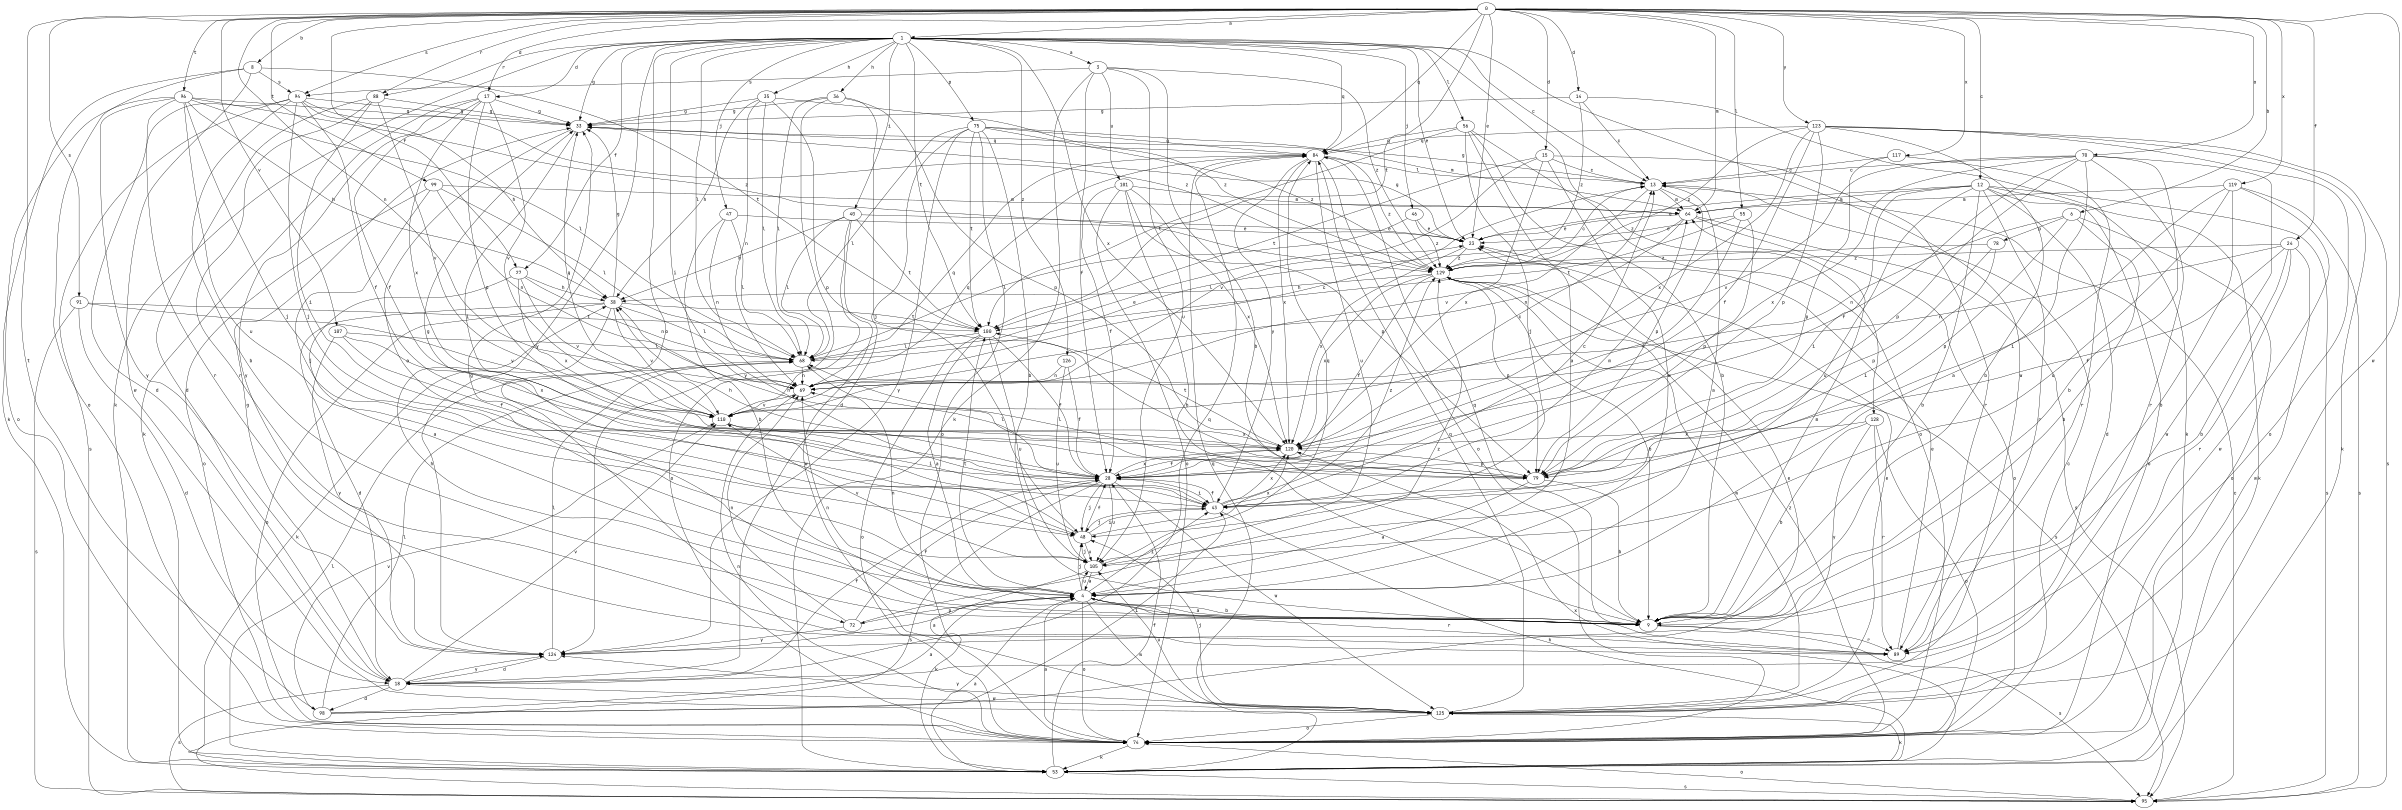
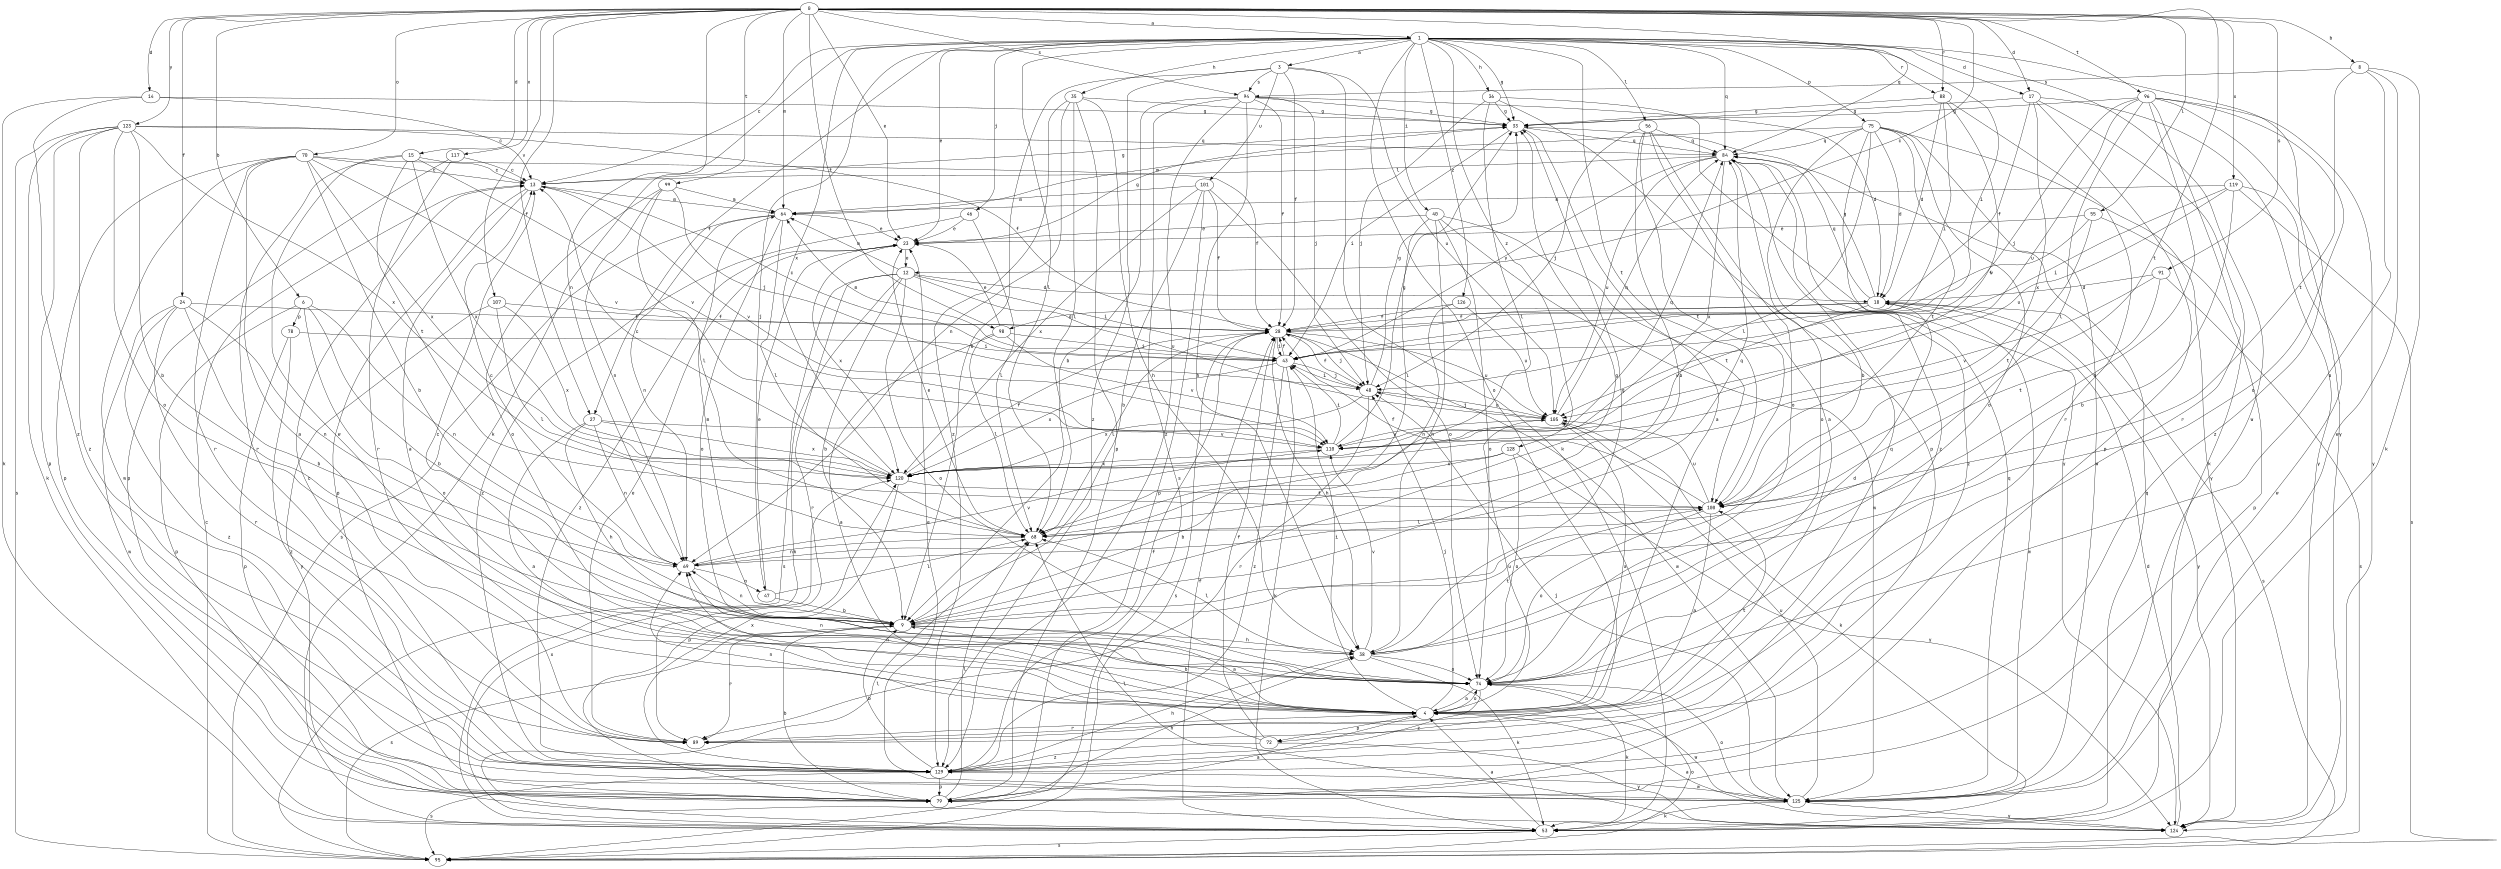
(1726, 203) -> (906, 257)
(2399, 284) -> (2093, 516)
(515, 301) -> none
(723, 328) -> (727, 577)
(1190, 455) -> none
(1882, 537) -> (1075, 661)
